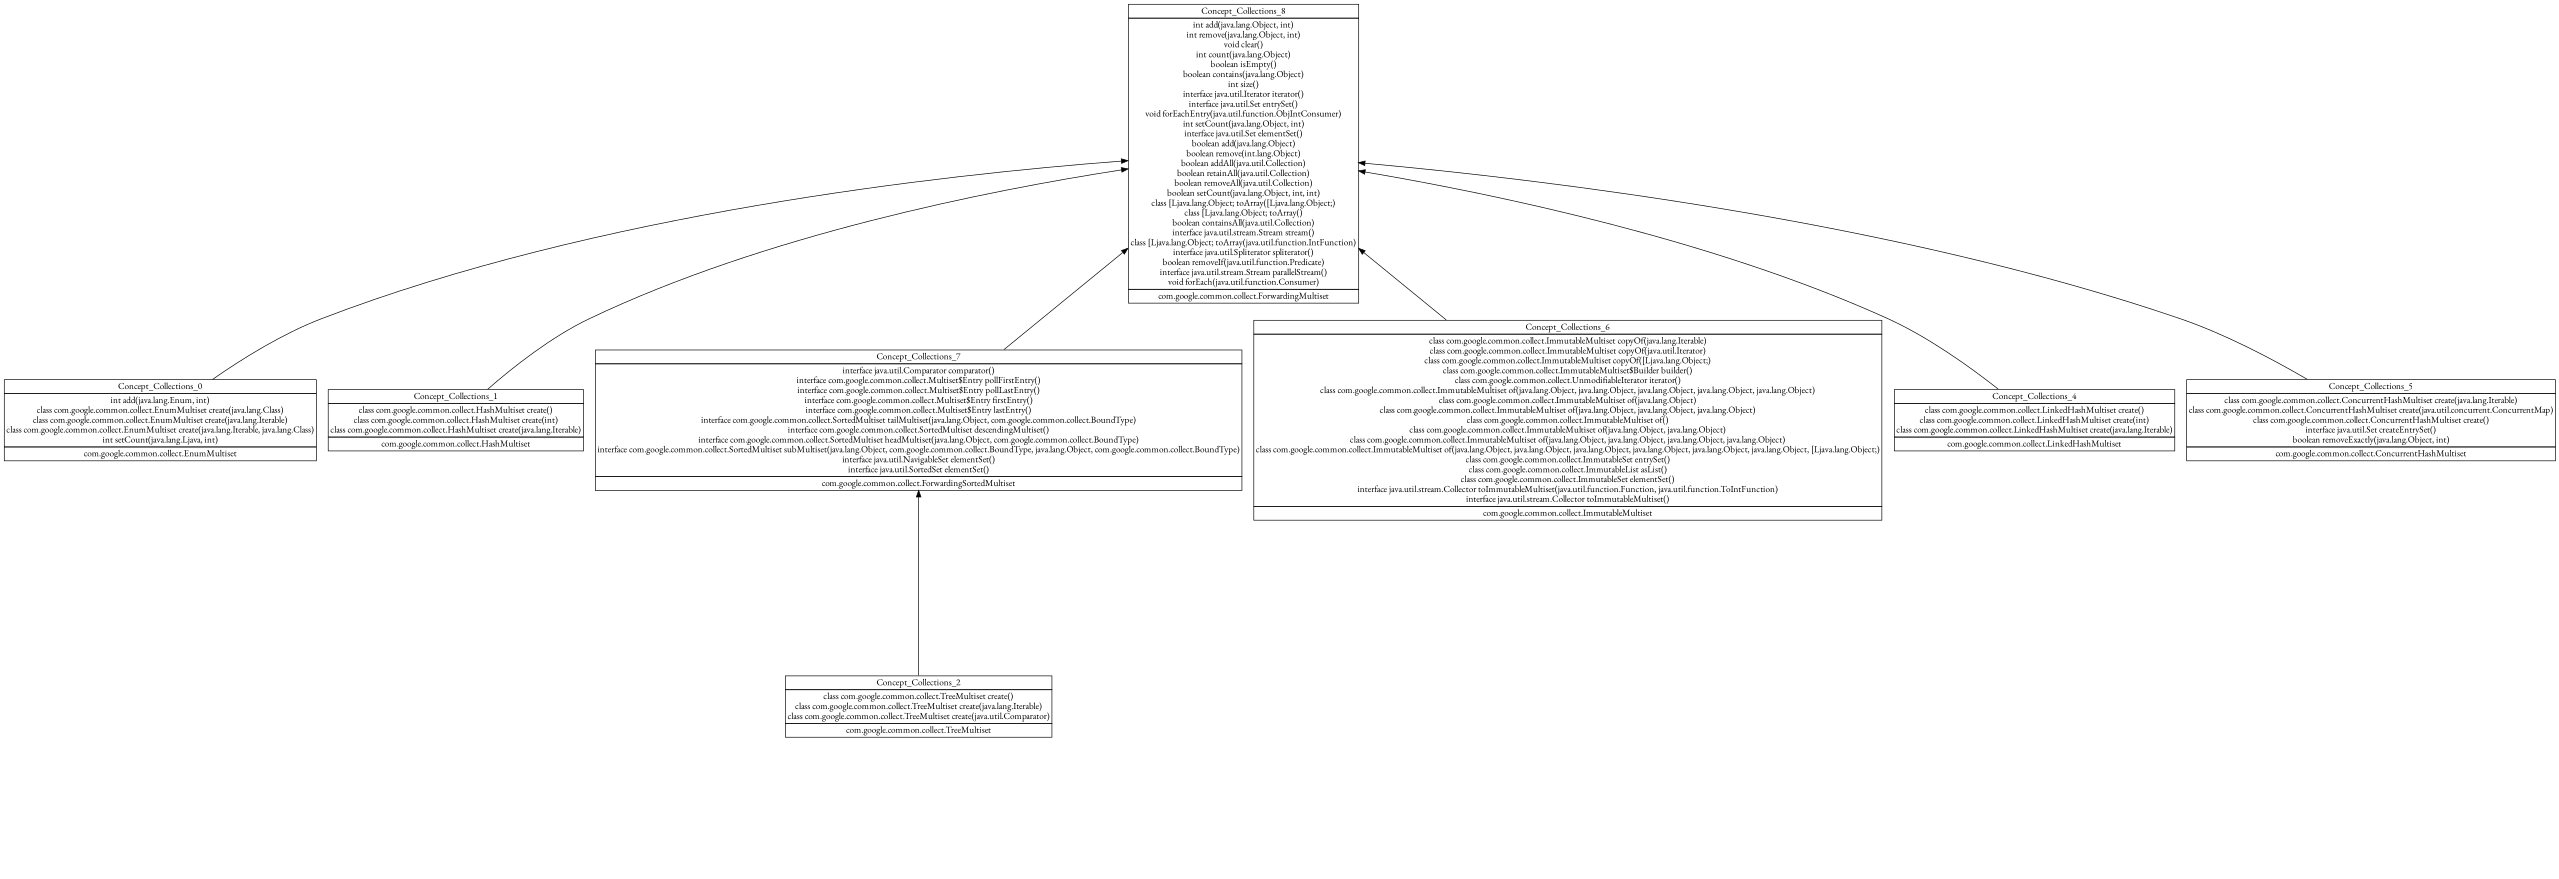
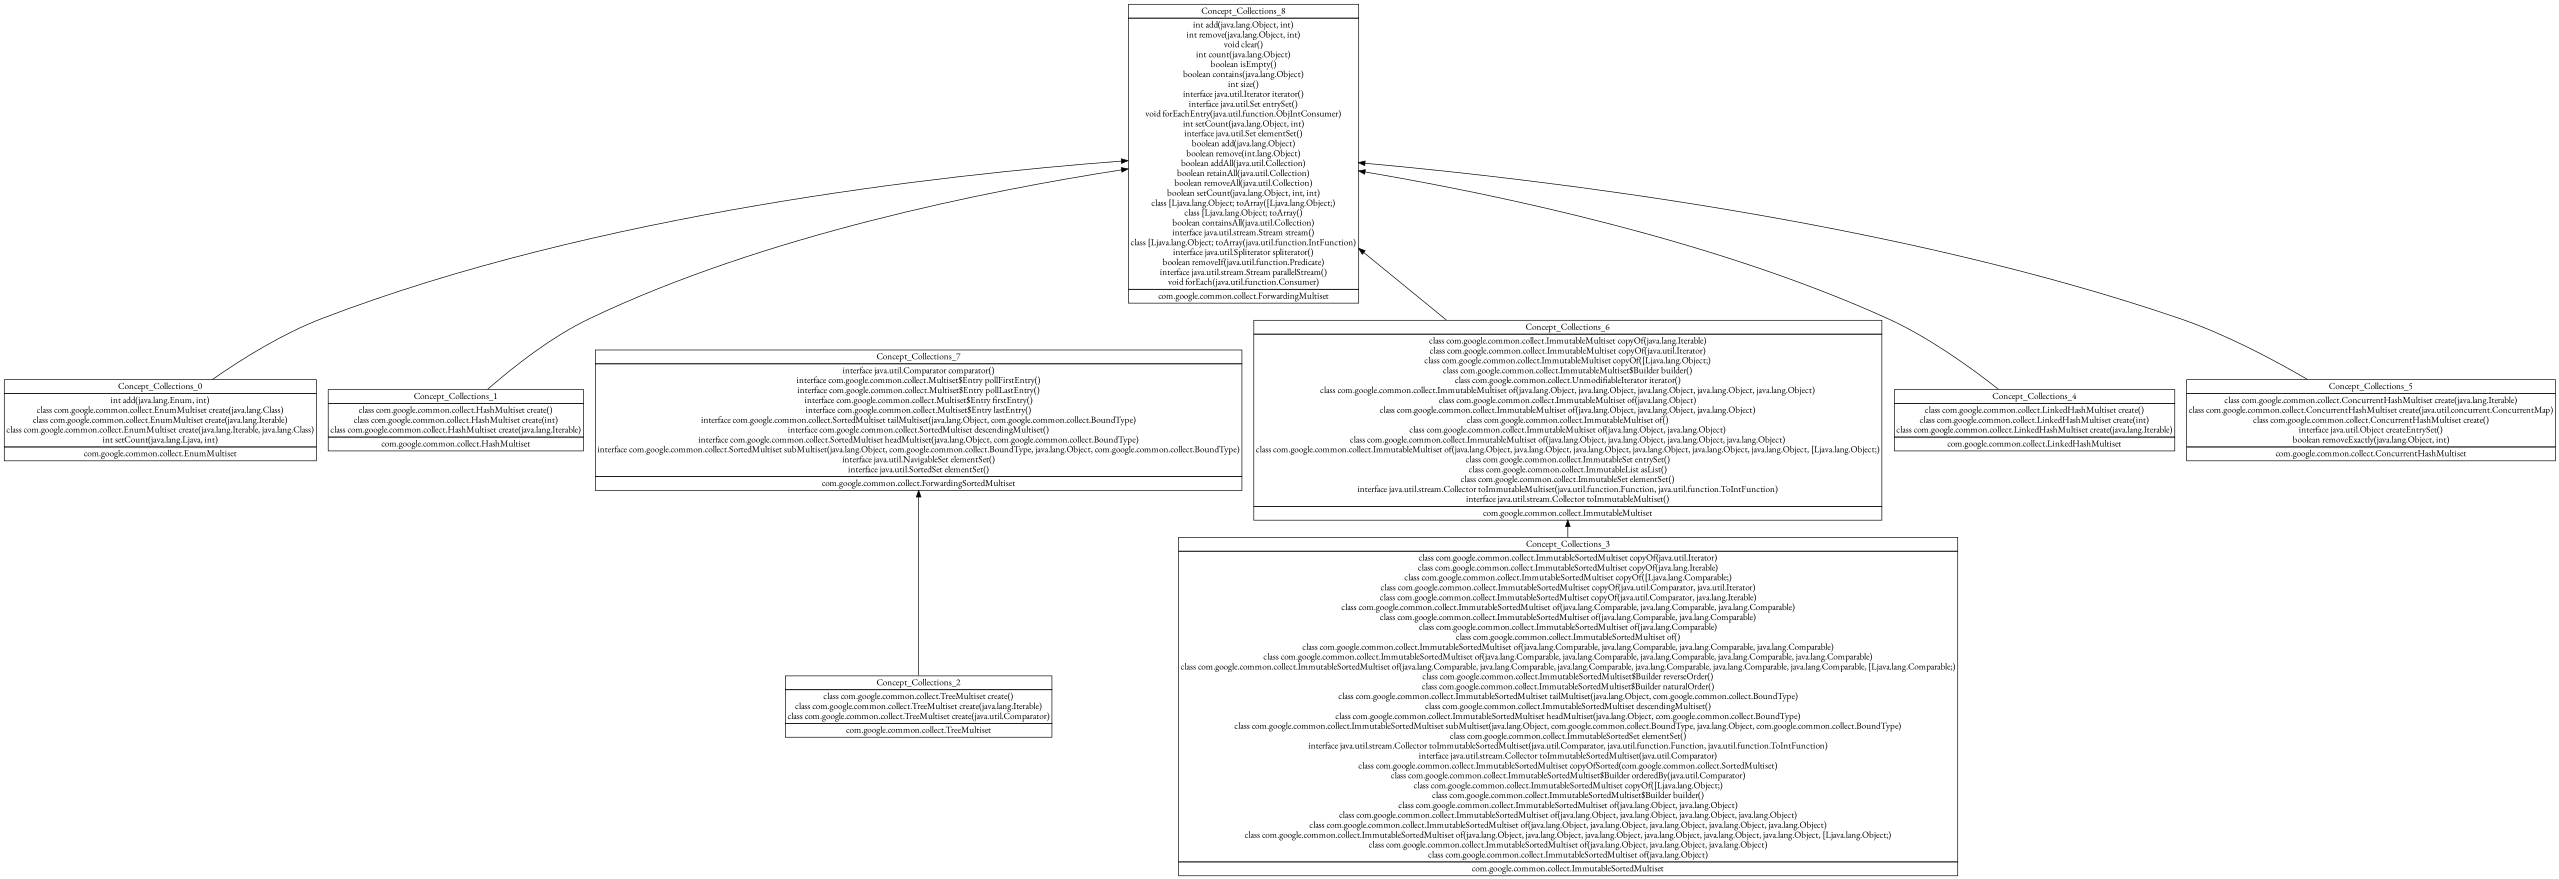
(1063, 301) -> none
(2371, 430) -> (2371, 430)
none -> (1568, 706)
